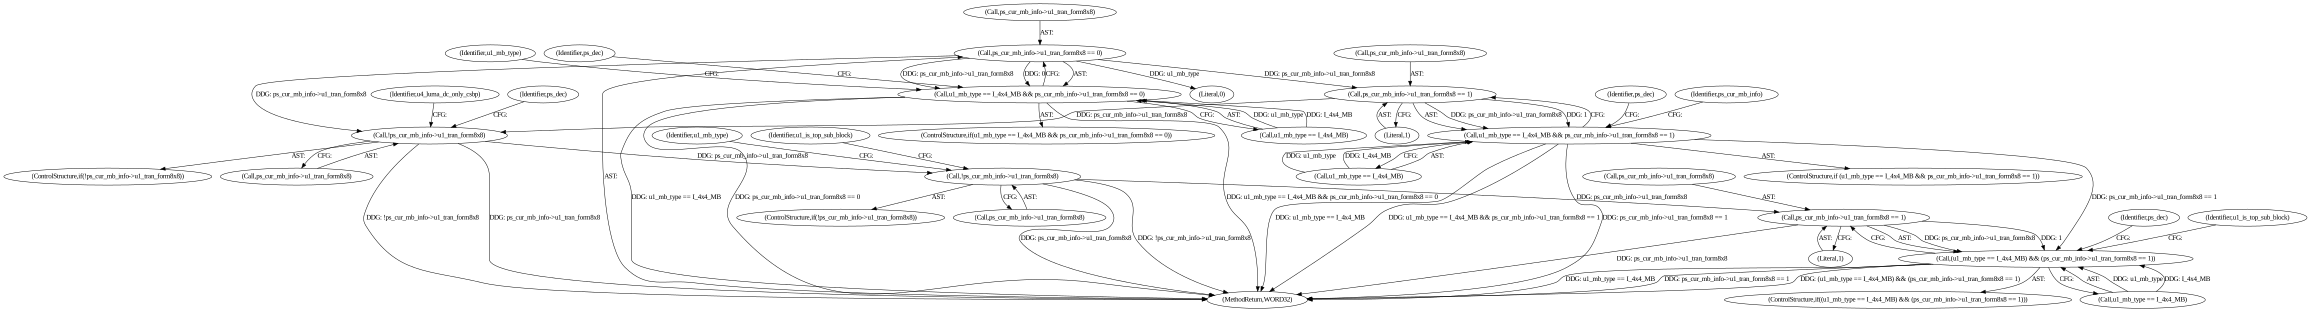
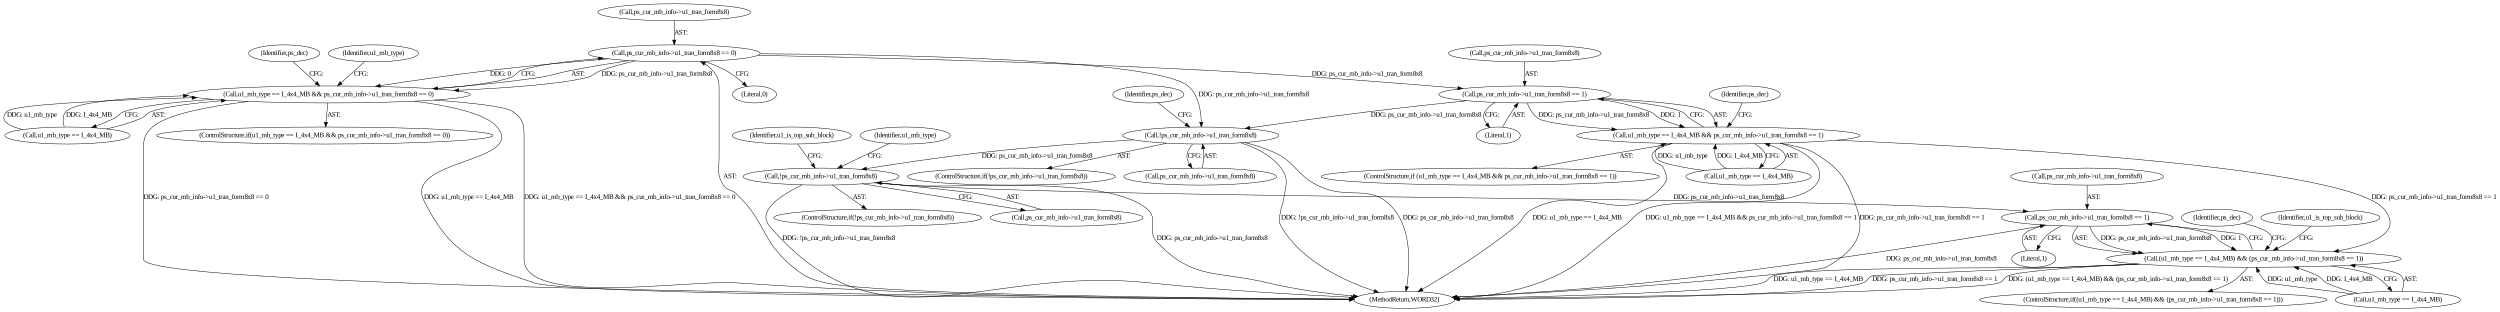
(1175, 74) -> (744, 74)
(435, 94) -> none
(1727, 94) -> none
